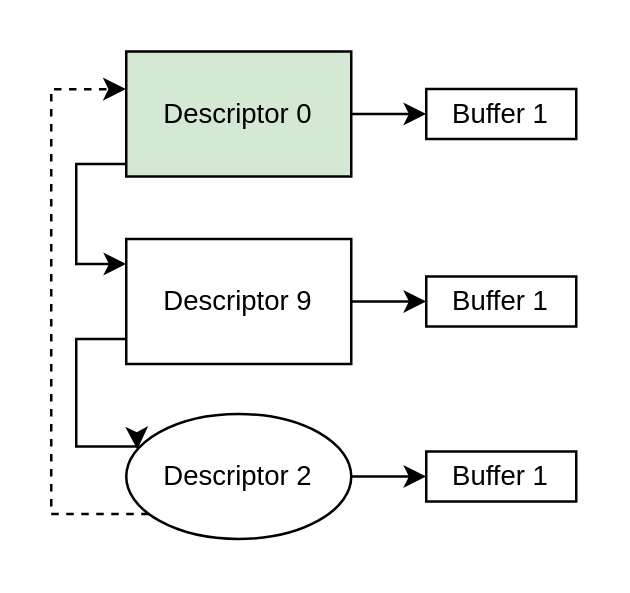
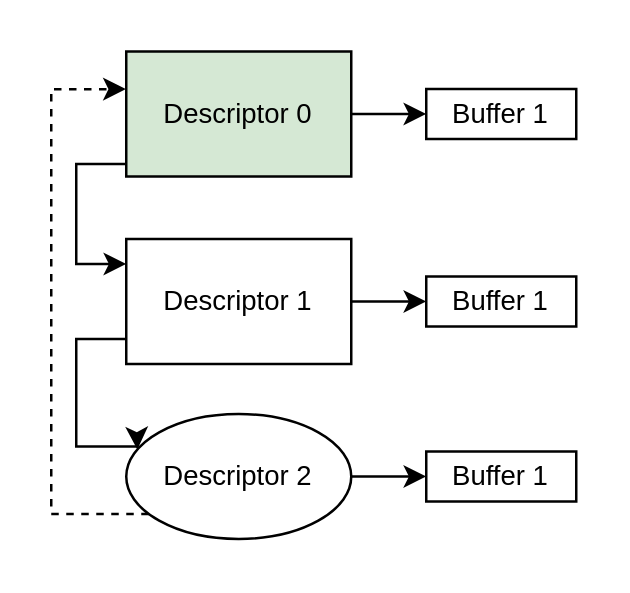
(239, 301) -> (239, 301)
